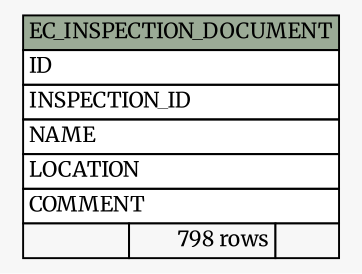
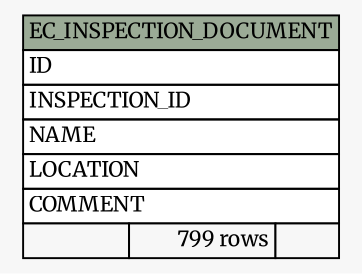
(223, 240) -> (223, 240)
